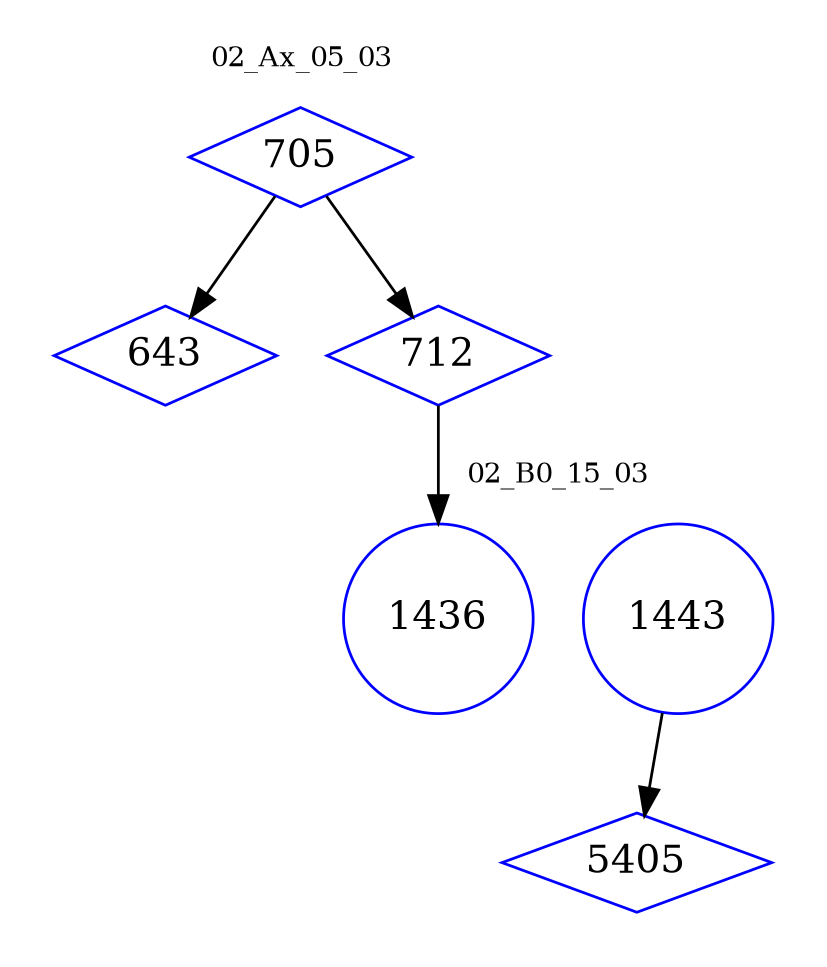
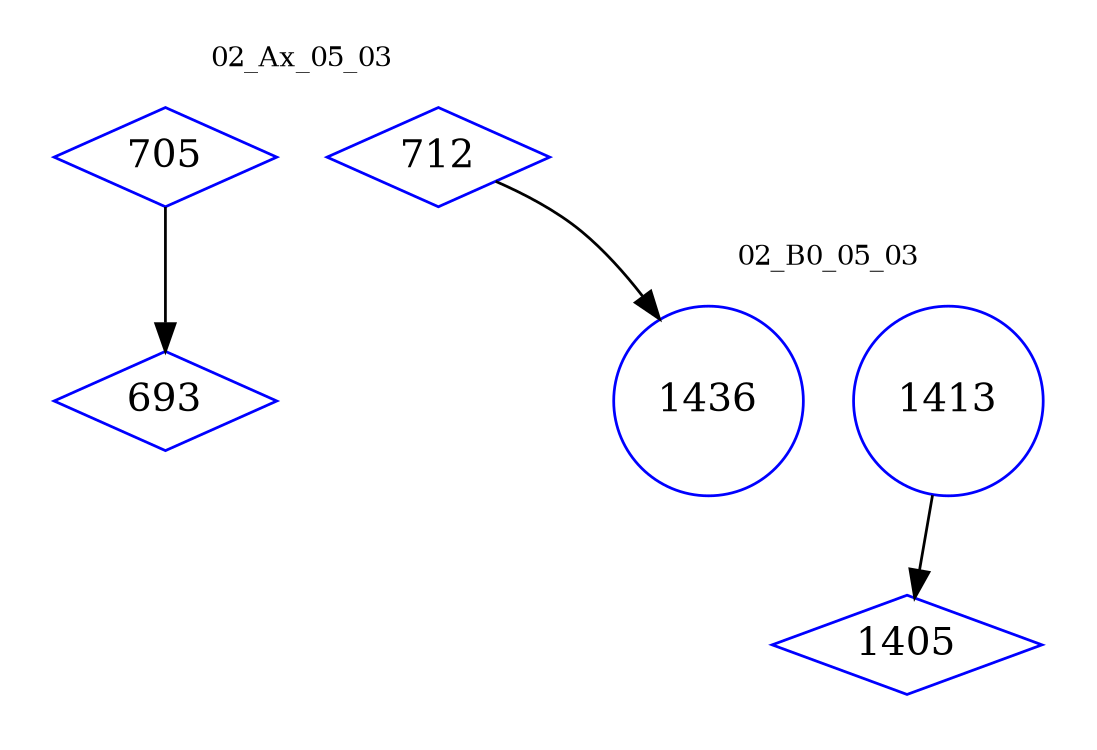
(361, 245) -> none
(165, 356) -> (165, 401)
(558, 476) -> (828, 258)
(678, 619) -> (948, 401)
(637, 863) -> (907, 645)
